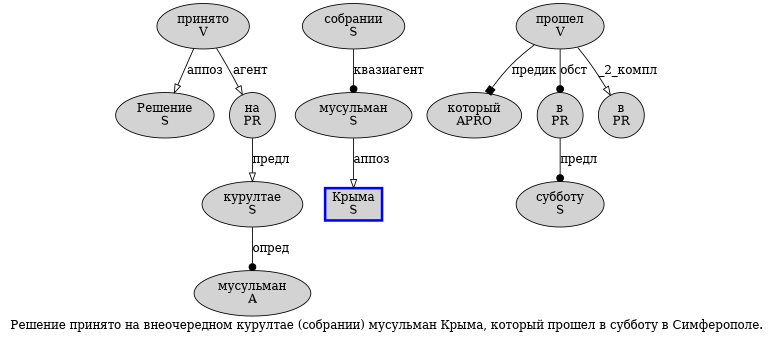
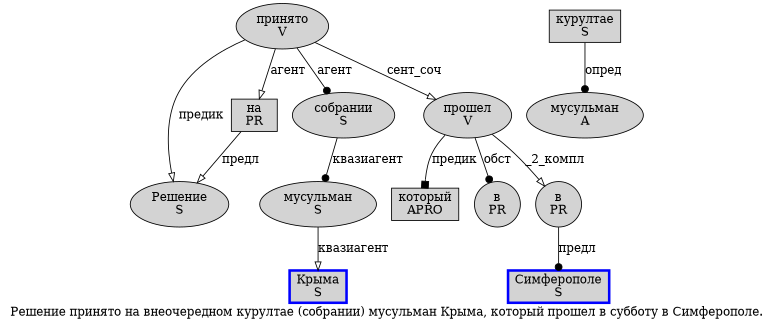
none -> (311, 68)
none -> (372, 69)
(205, 71) -> (201, 115)
(252, 115) -> (254, 115)
(474, 115) -> (425, 204)
(252, 155) -> (222, 154)
(372, 160) -> (353, 249)
(252, 204) -> (585, 26)
(560, 204) -> none
none -> (559, 287)
